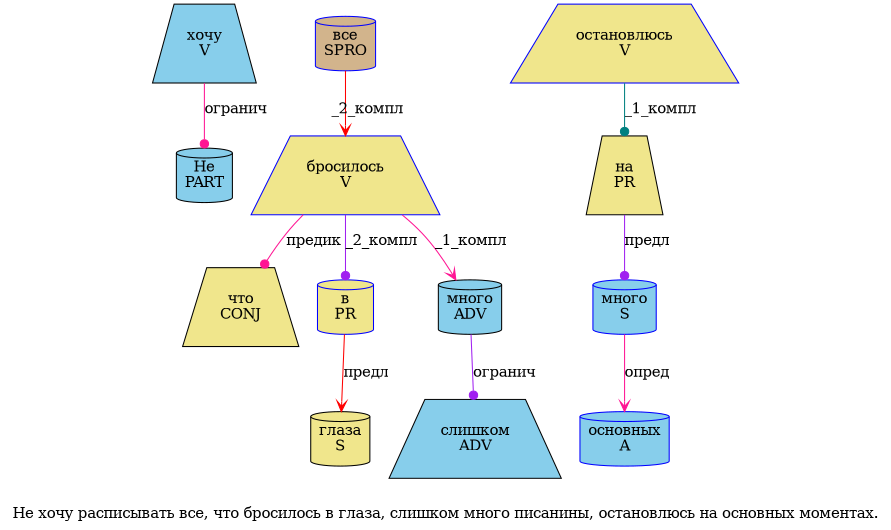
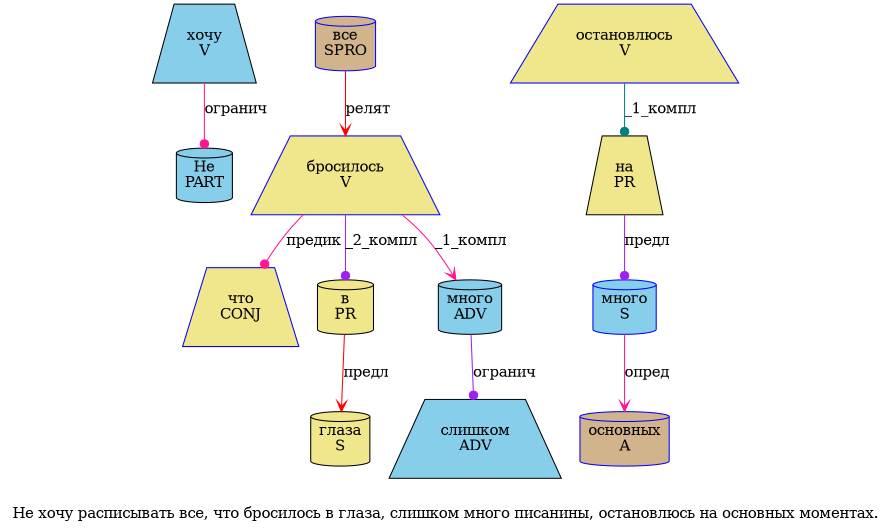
(368, 109) -> (368, 109)
(241, 307) -> (241, 307)
(345, 307) -> (345, 307)
(625, 439) -> (625, 439)
